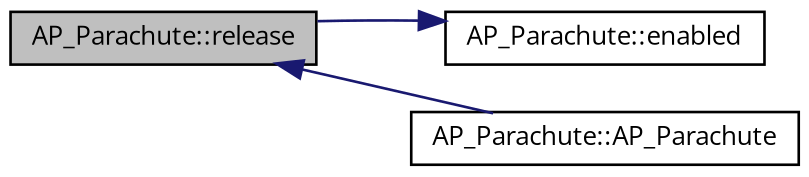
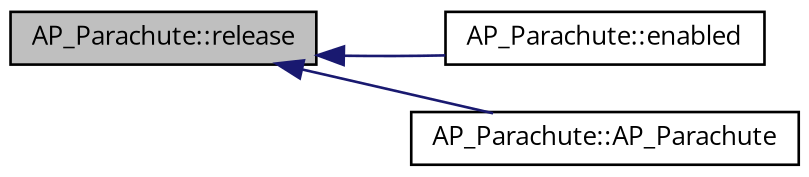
(368, 20) -> (395, 56)
